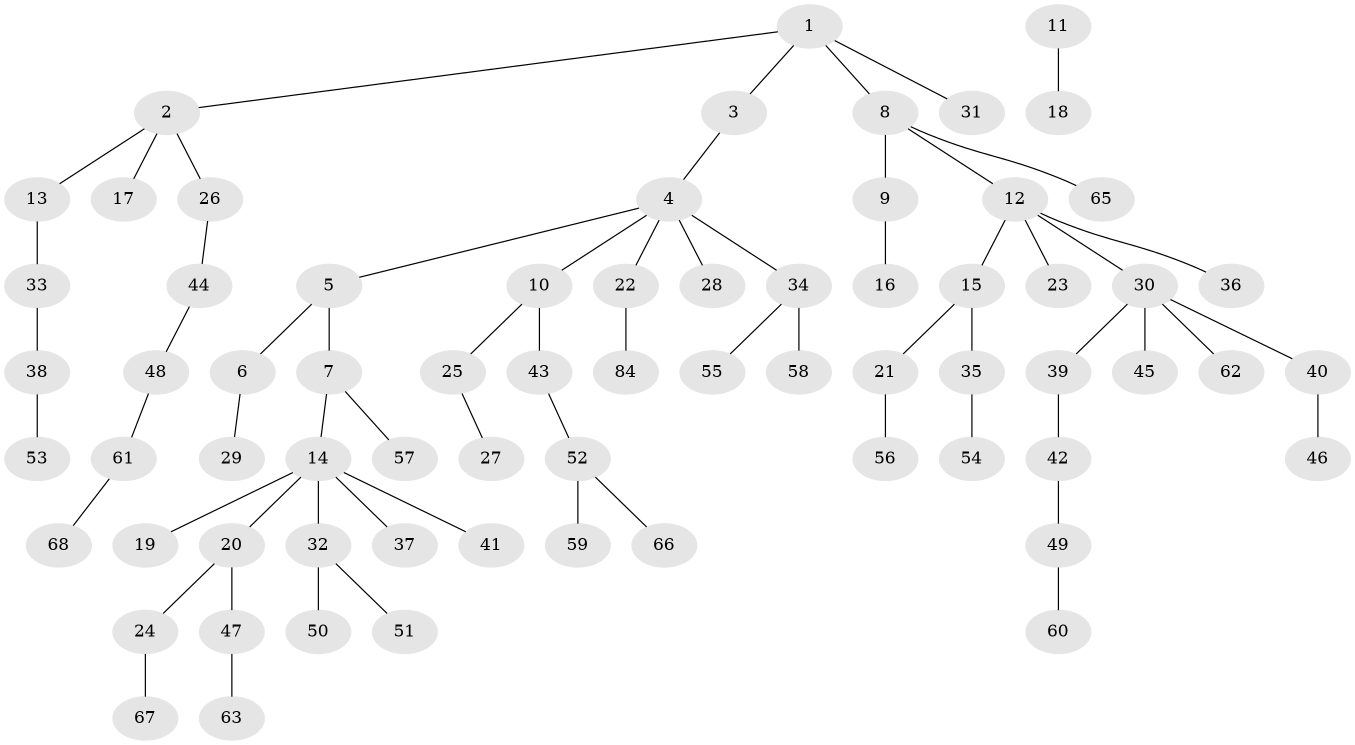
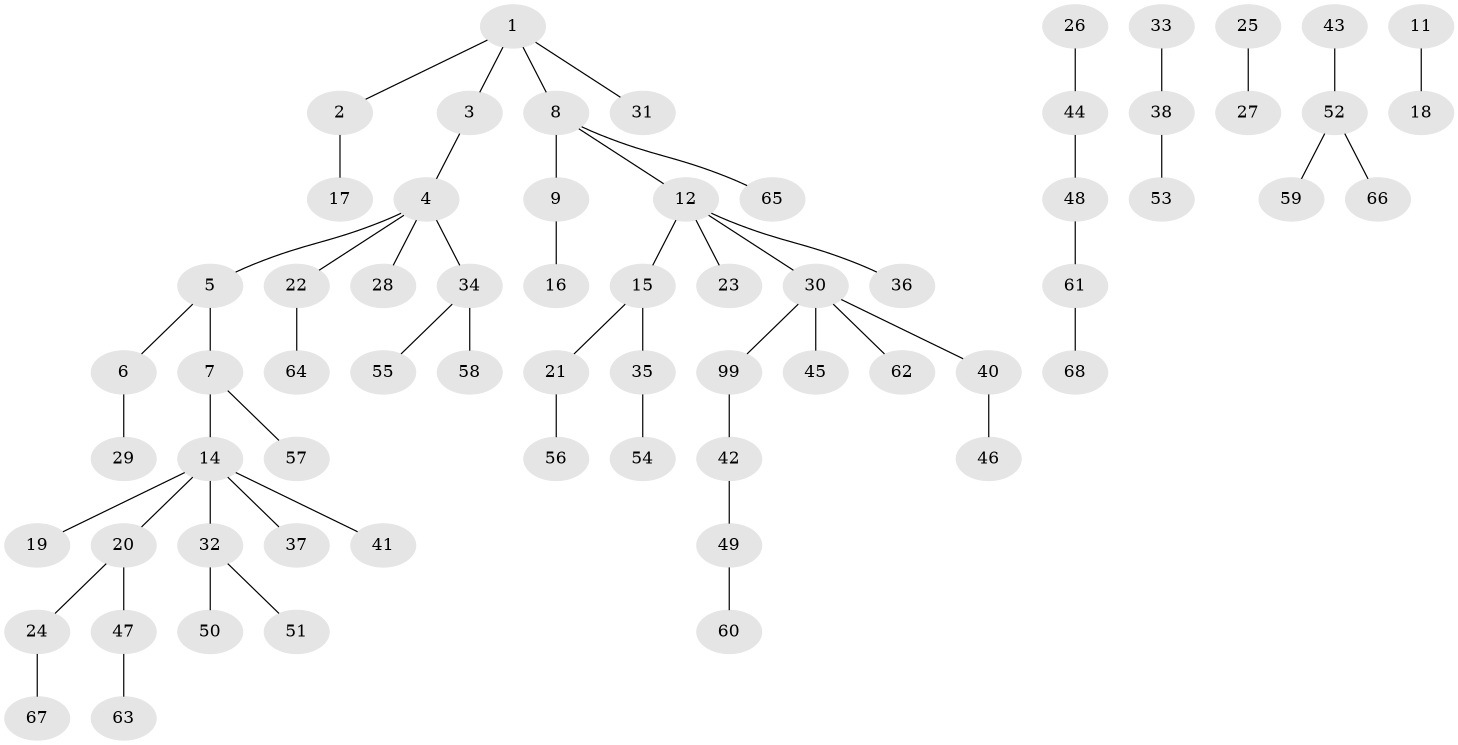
(189, 156) -> none
(37, 199) -> none
(539, 286) -> none
(626, 372) -> (297, 372)
(1058, 372) -> (729, 372)
